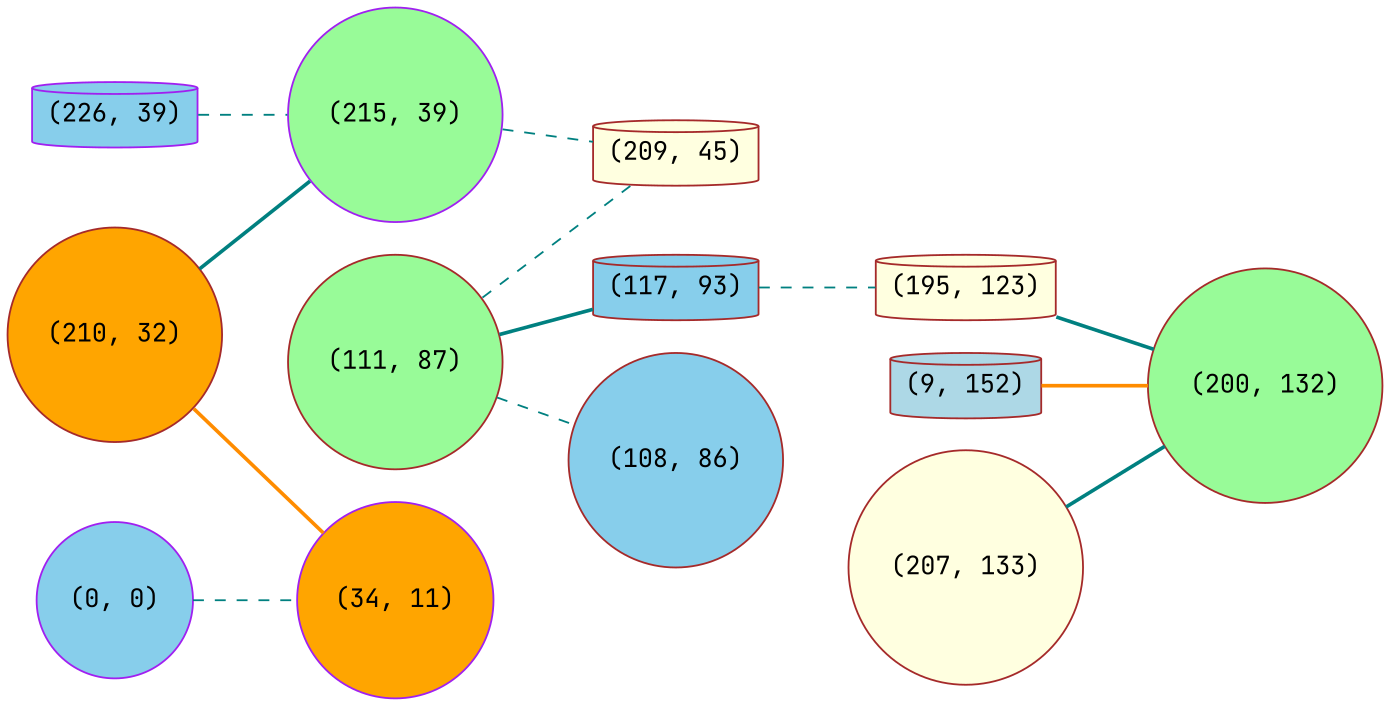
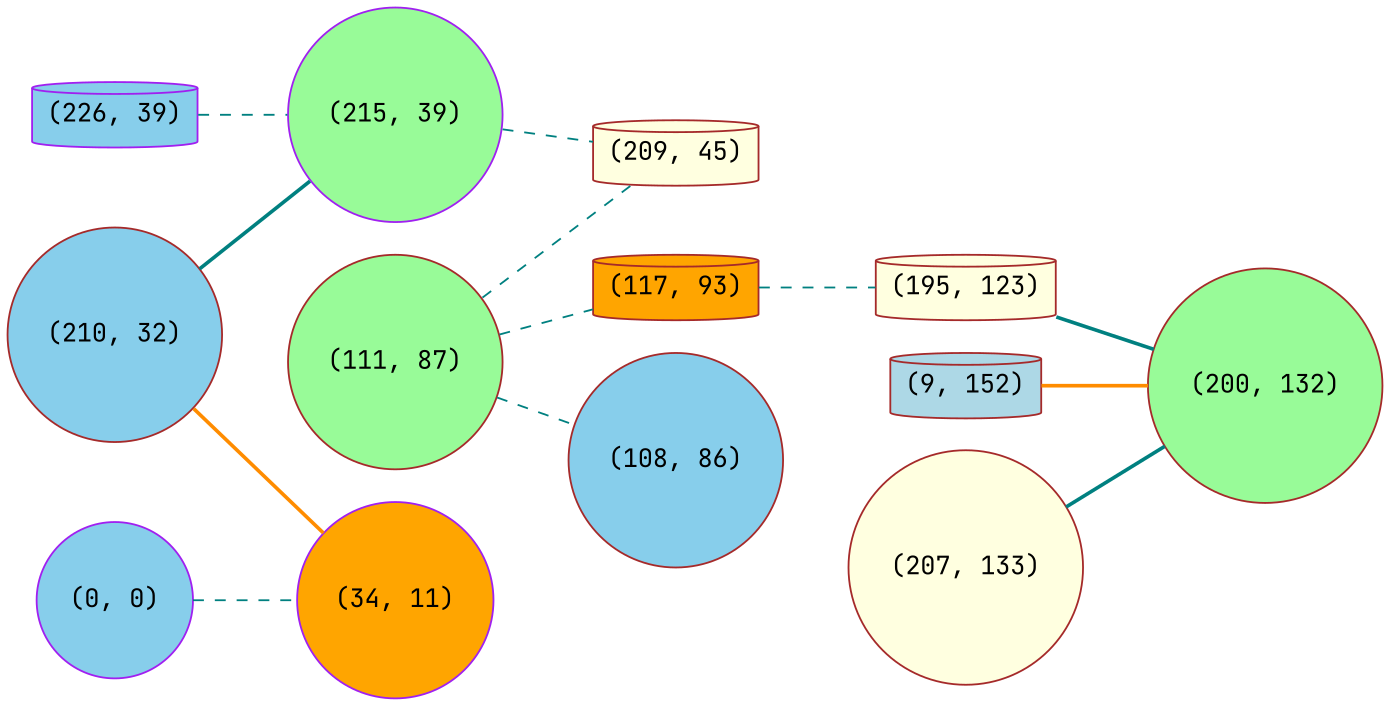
(676, 288) -> (676, 288)
(546, 322) -> (546, 322)
(115, 335) -> (115, 335)
